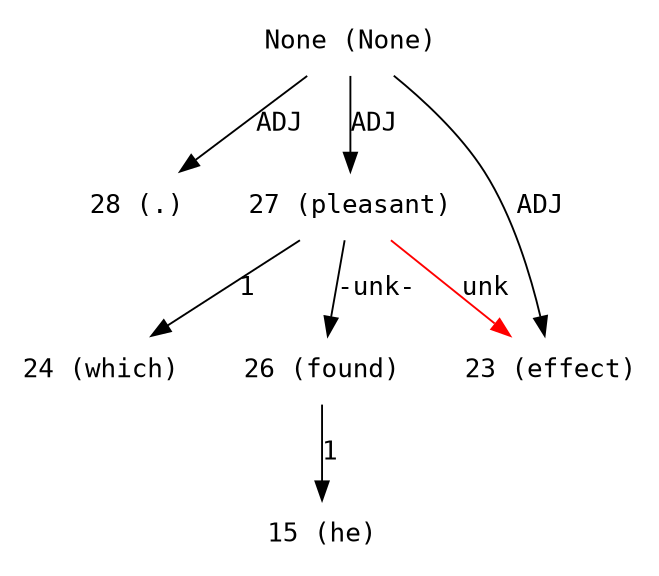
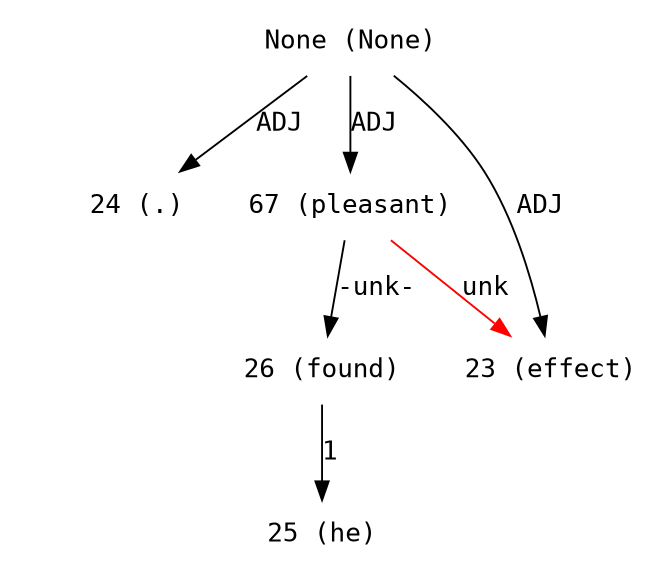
(137, 206) -> (137, 206)
(350, 206) -> (350, 206)
(101, 370) -> none
(322, 535) -> (322, 535)
